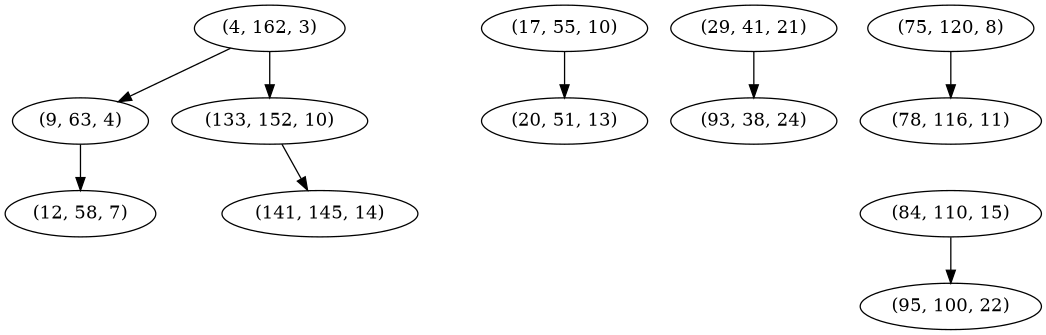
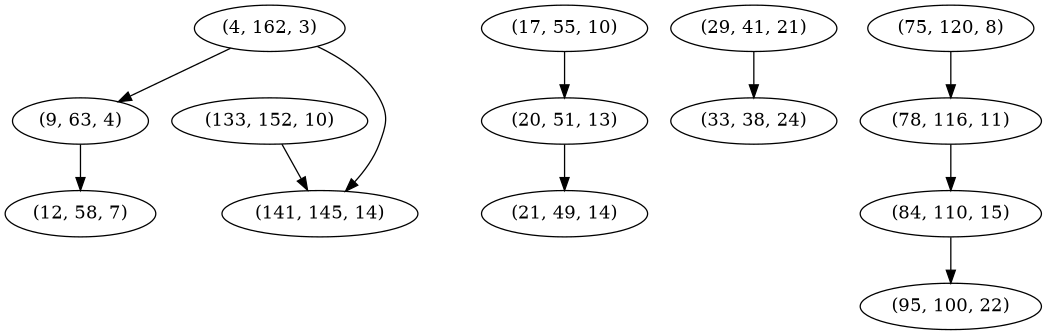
(270, 68) -> (382, 103)
(754, 121) -> (754, 121)
none -> (951, 161)
none -> (565, 214)
